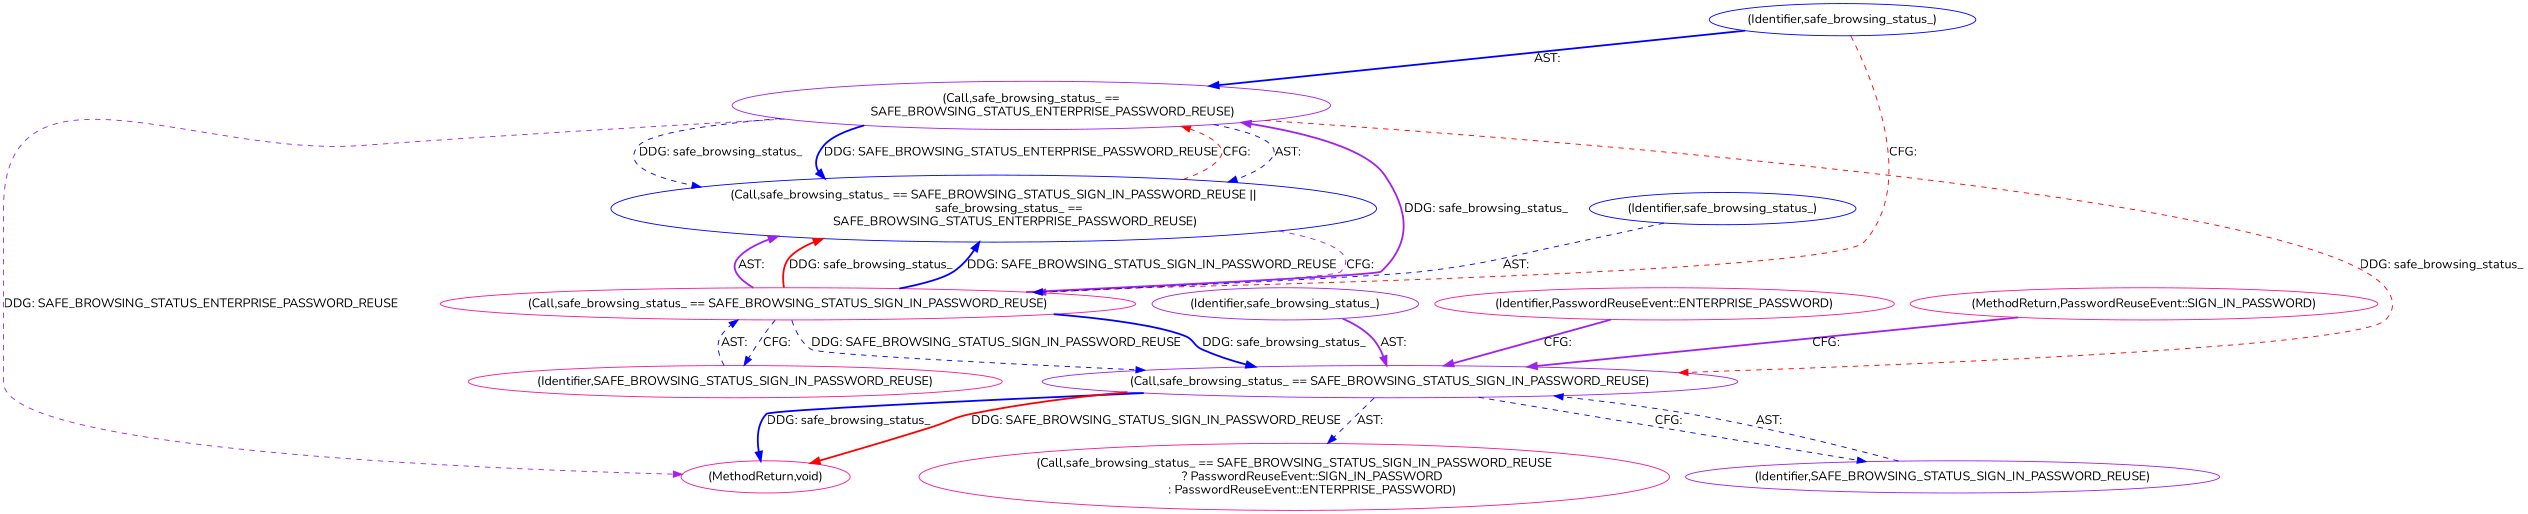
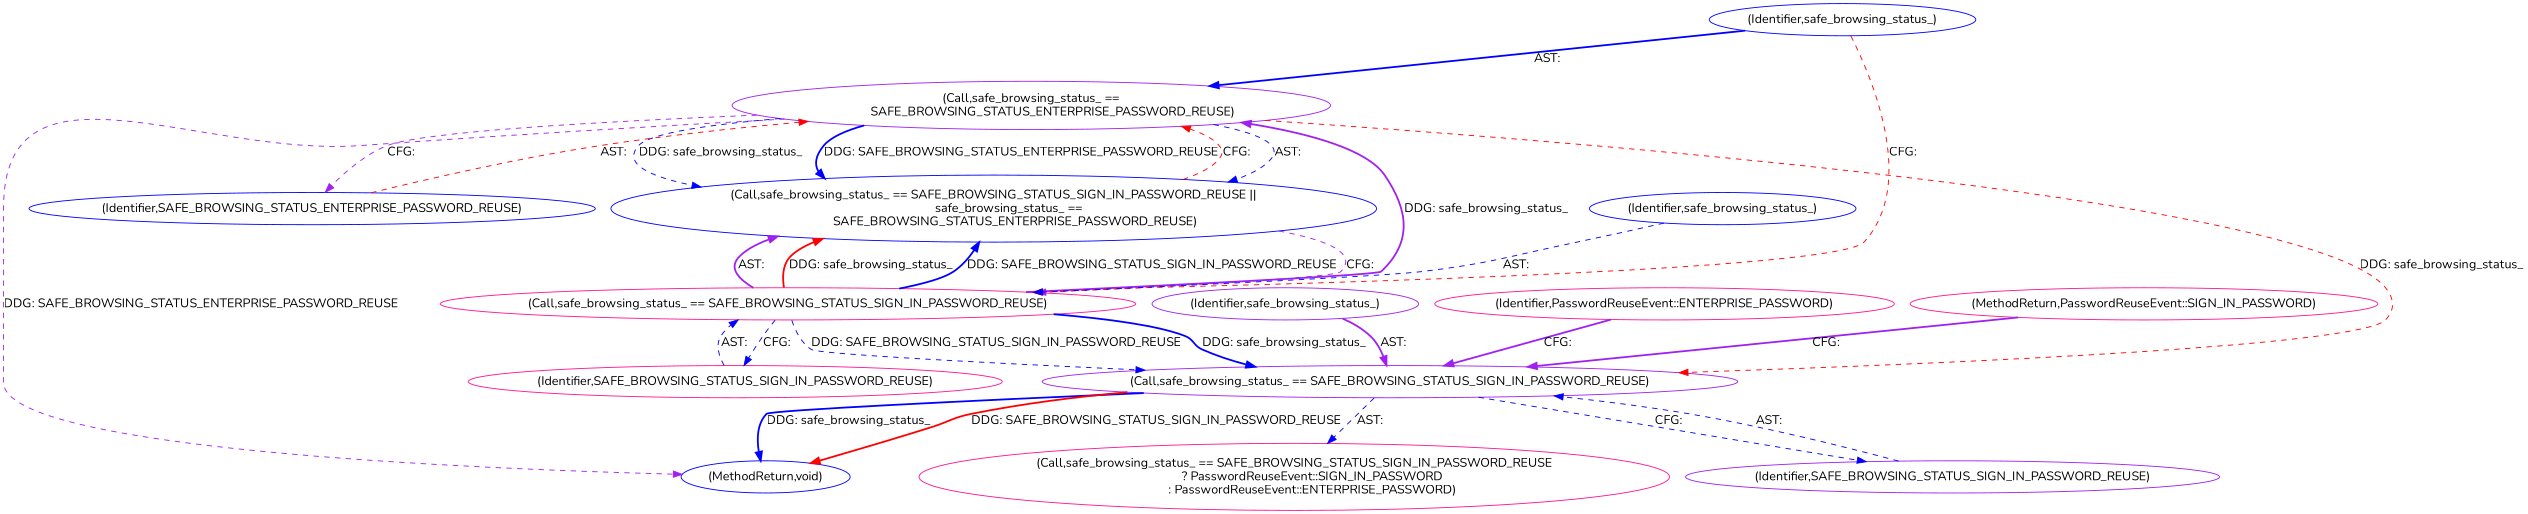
none -> (312, 209)
(766, 477) -> (766, 477)
